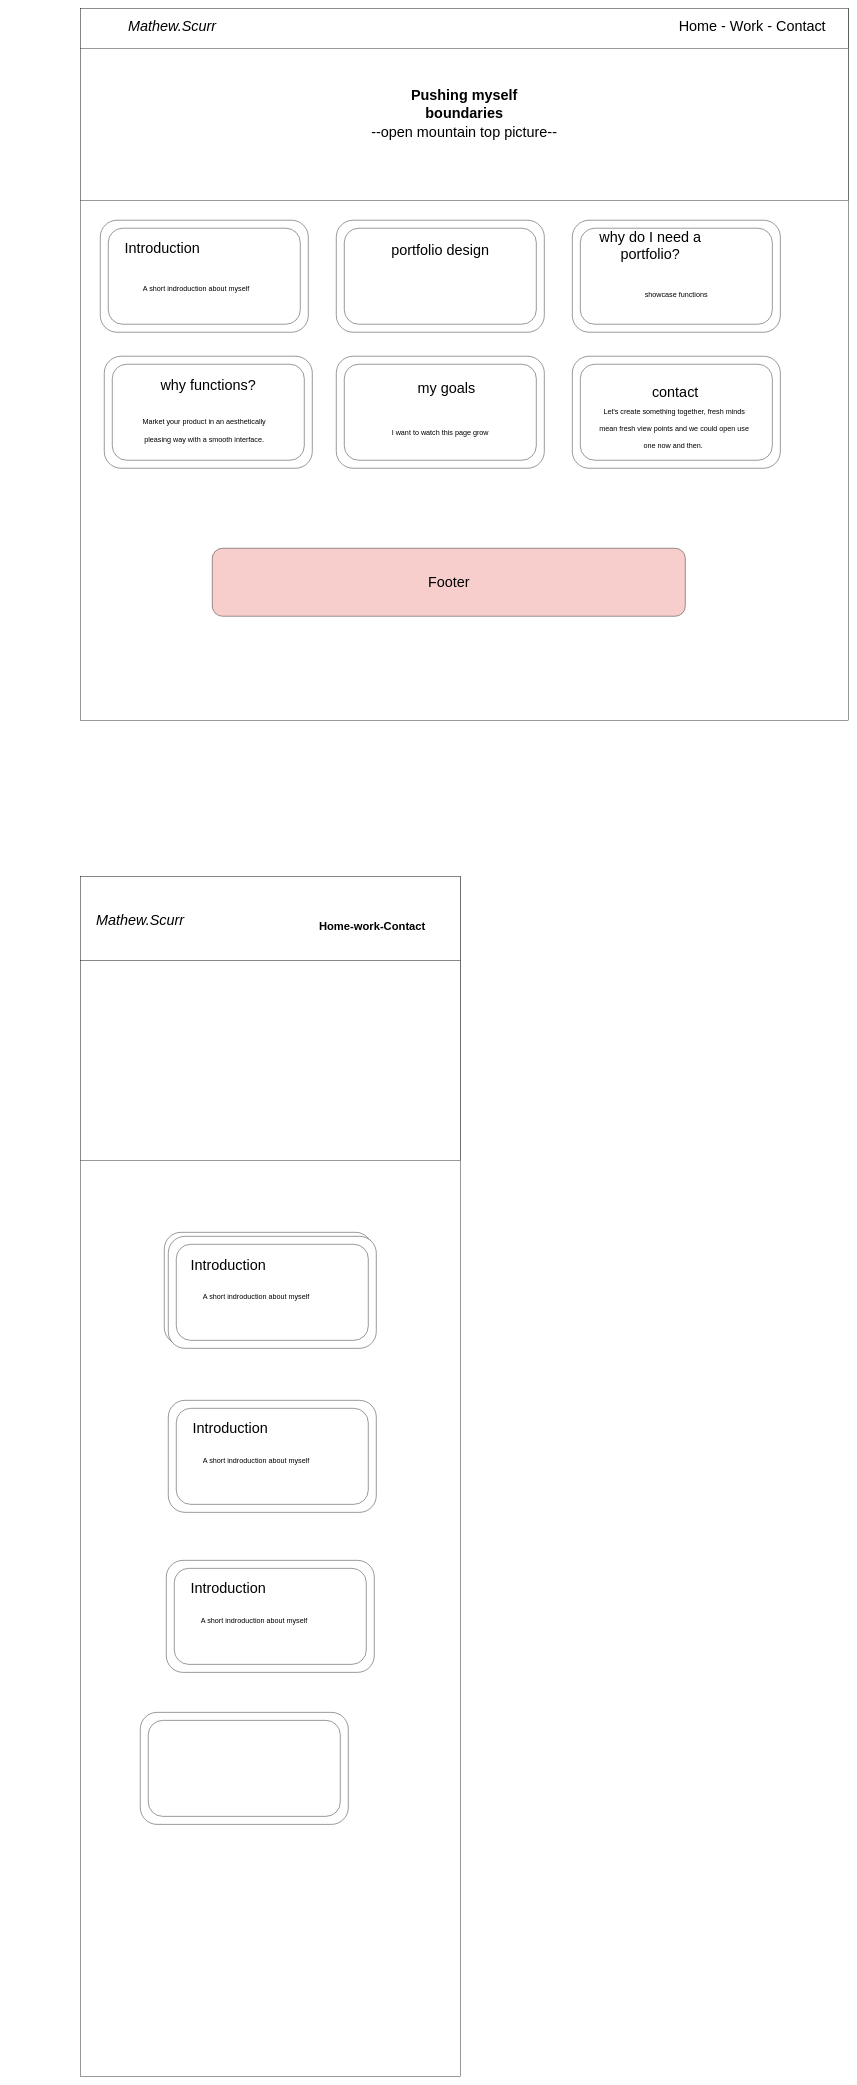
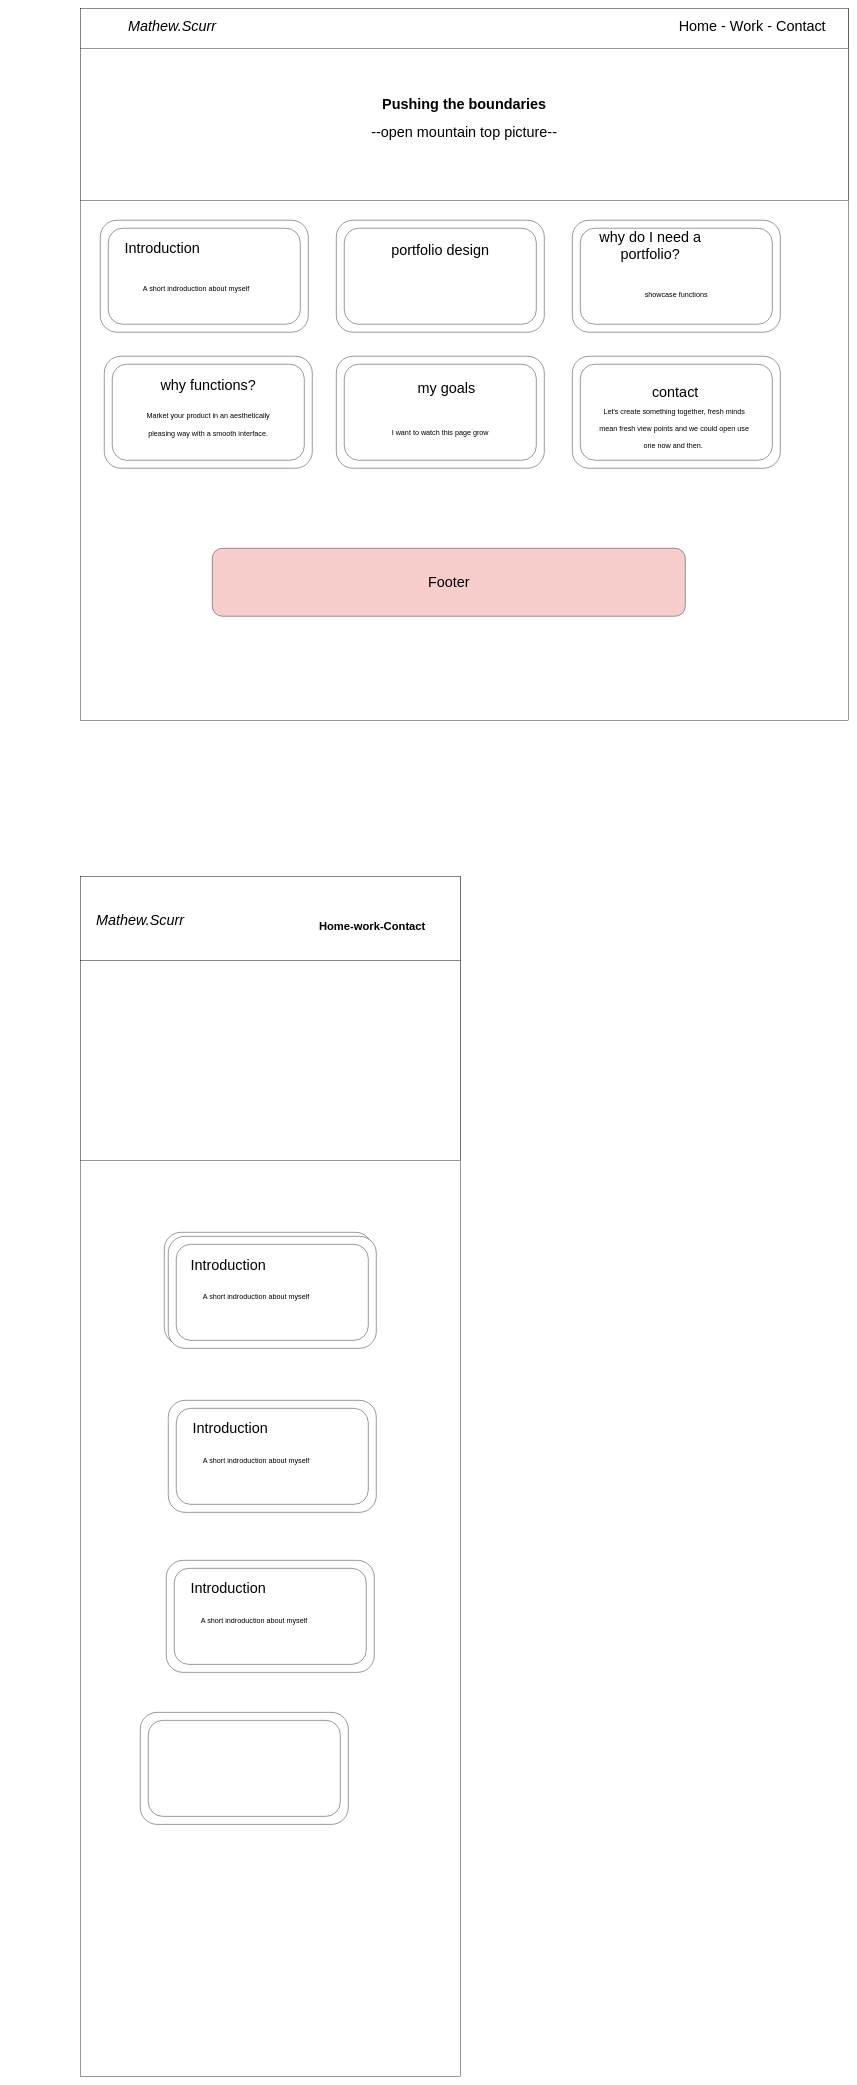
(464, 104) -> (464, 104)
(204, 428) -> (208, 422)
